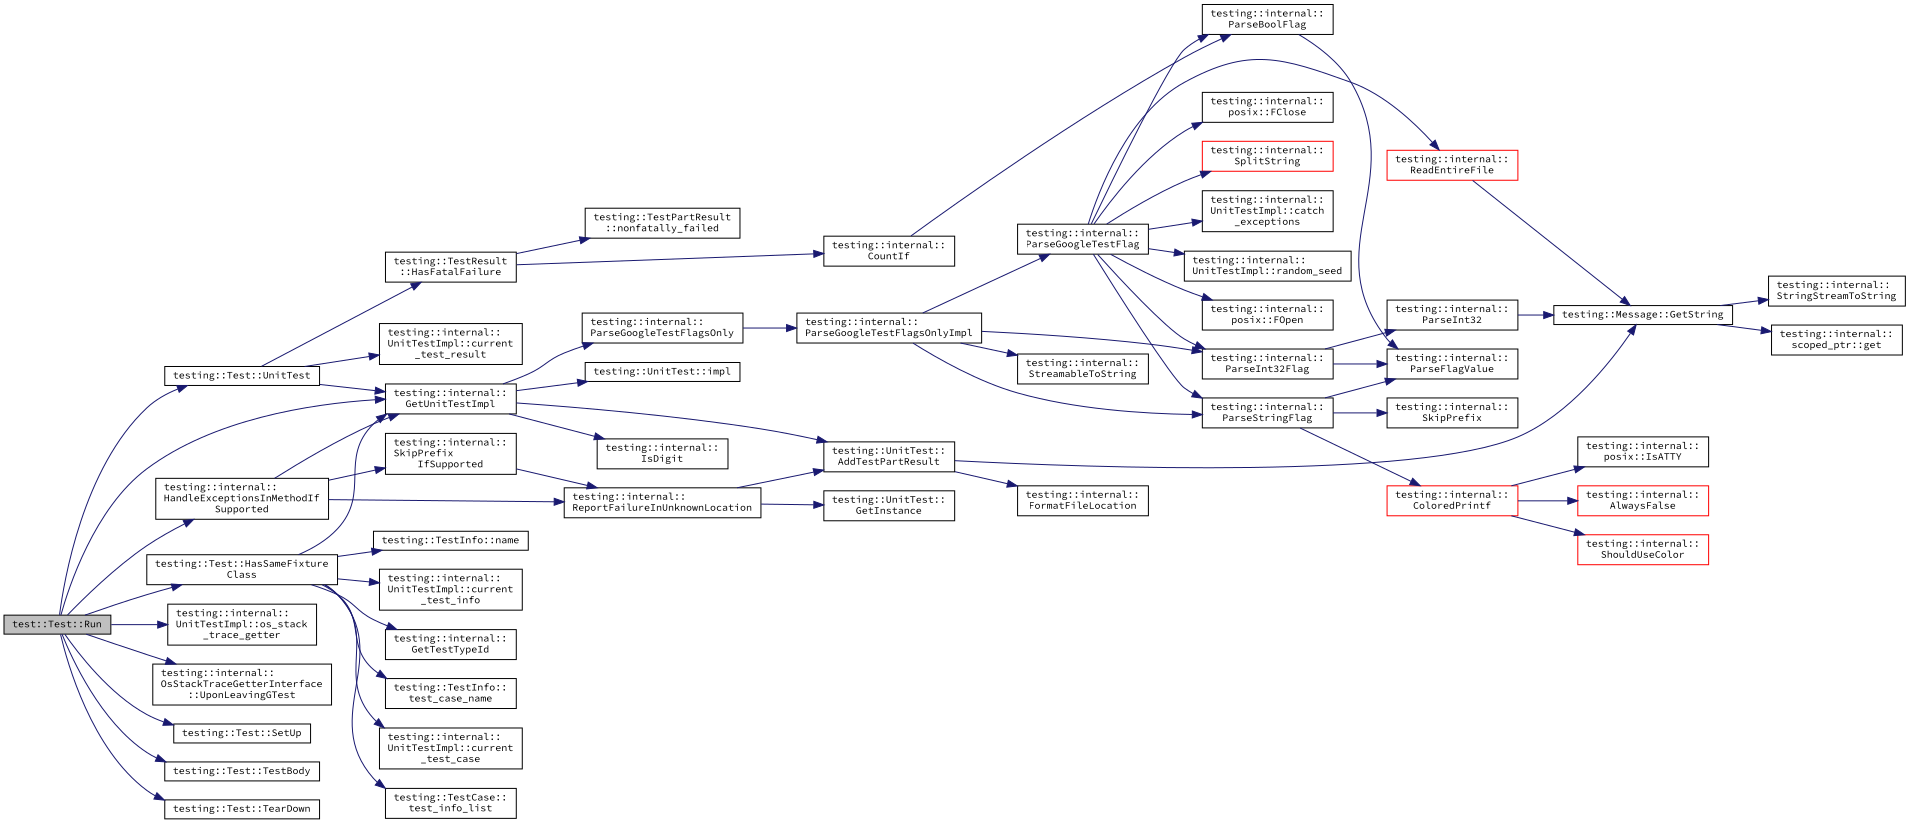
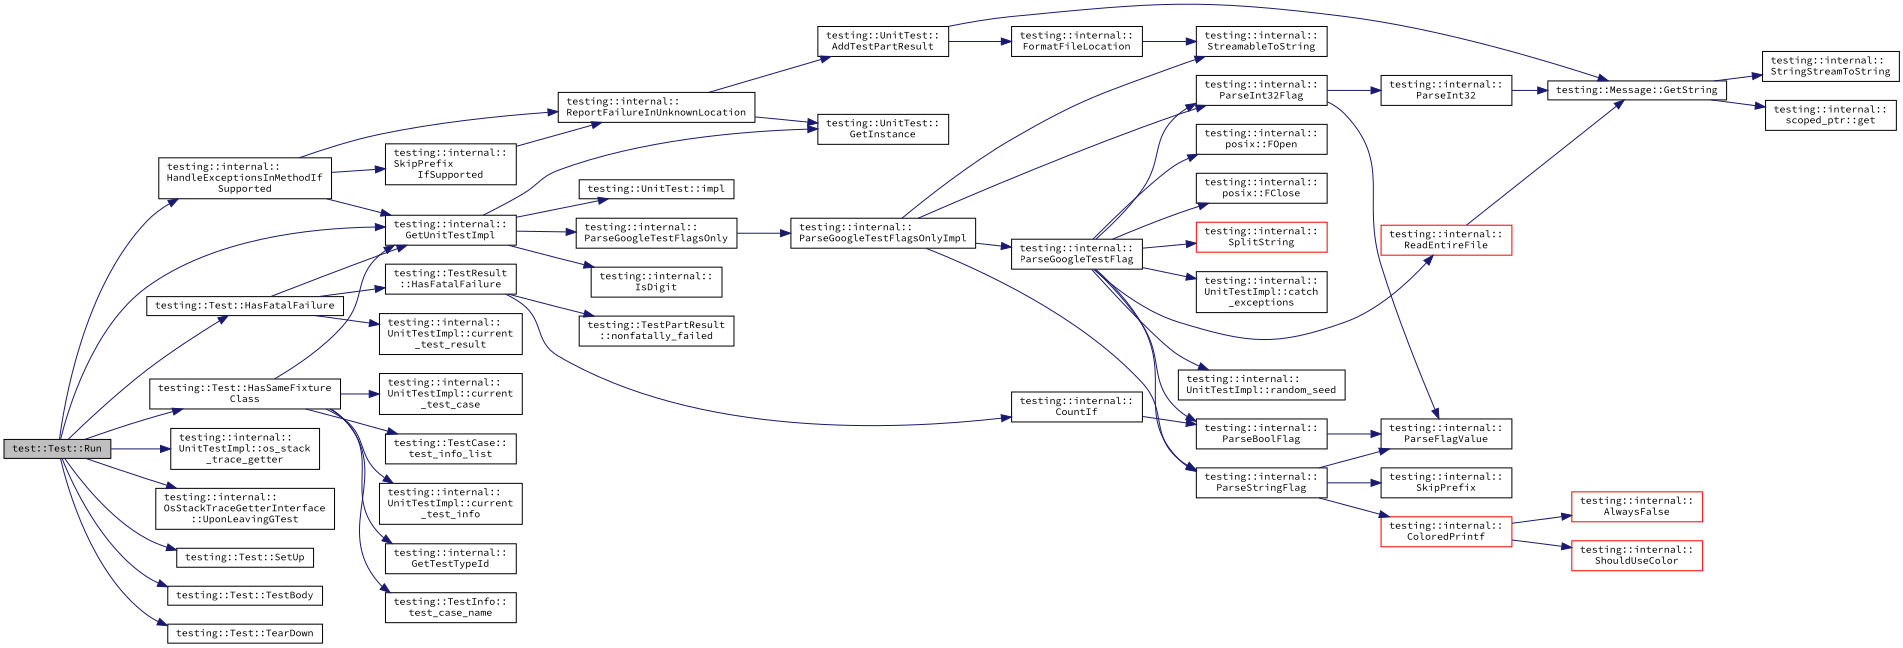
none -> (1164, 41)
(242, 376) -> (245, 306)
(667, 417) -> (638, 148)
(1643, 452) -> none
(451, 541) -> none
